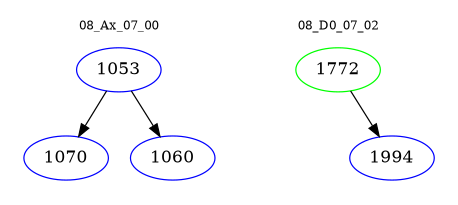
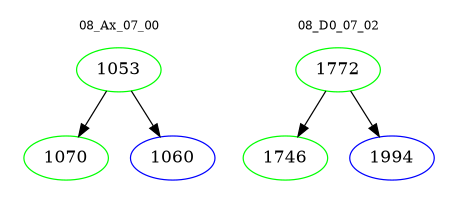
(119, 70) -> (119, 70)
(66, 158) -> (66, 158)
none -> (285, 158)
